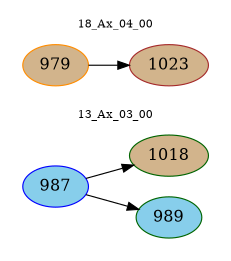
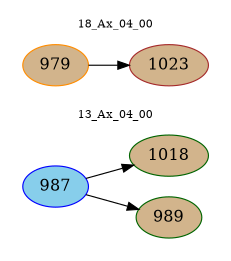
(116, 115) -> (116, 115)
(169, 217) -> (169, 217)
